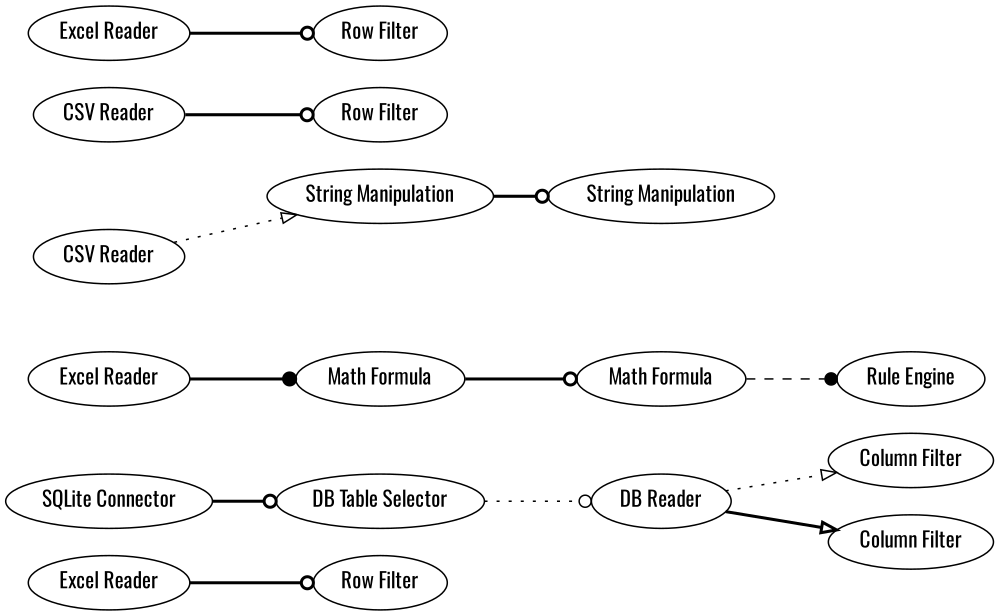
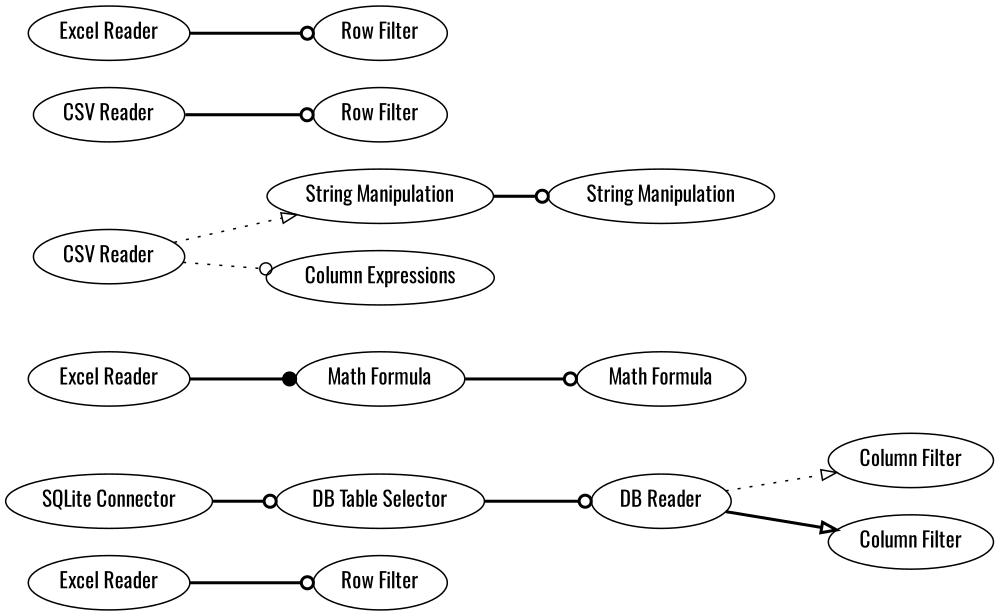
none -> (380, 278)
(911, 379) -> none
(532, 501) -> (532, 501)
